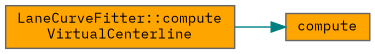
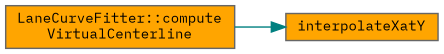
(328, 27) -> (362, 27)
